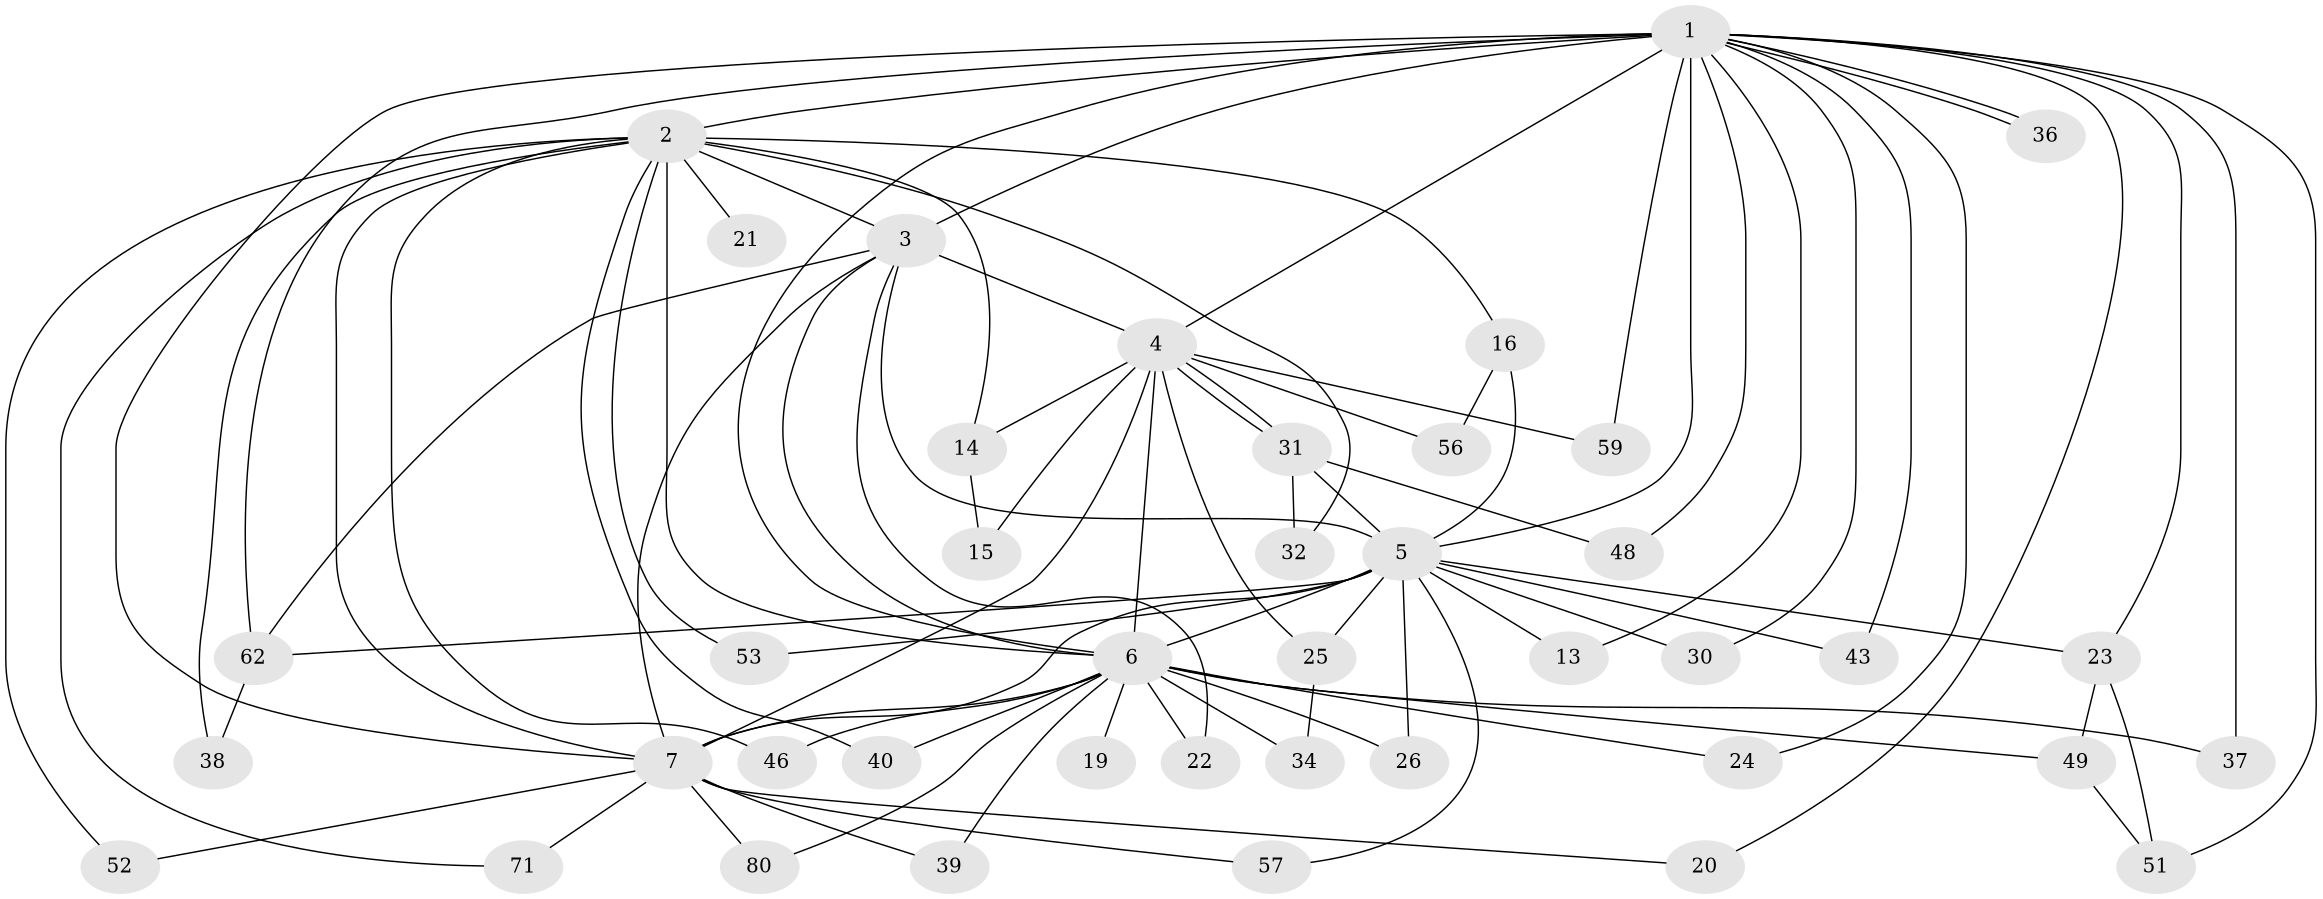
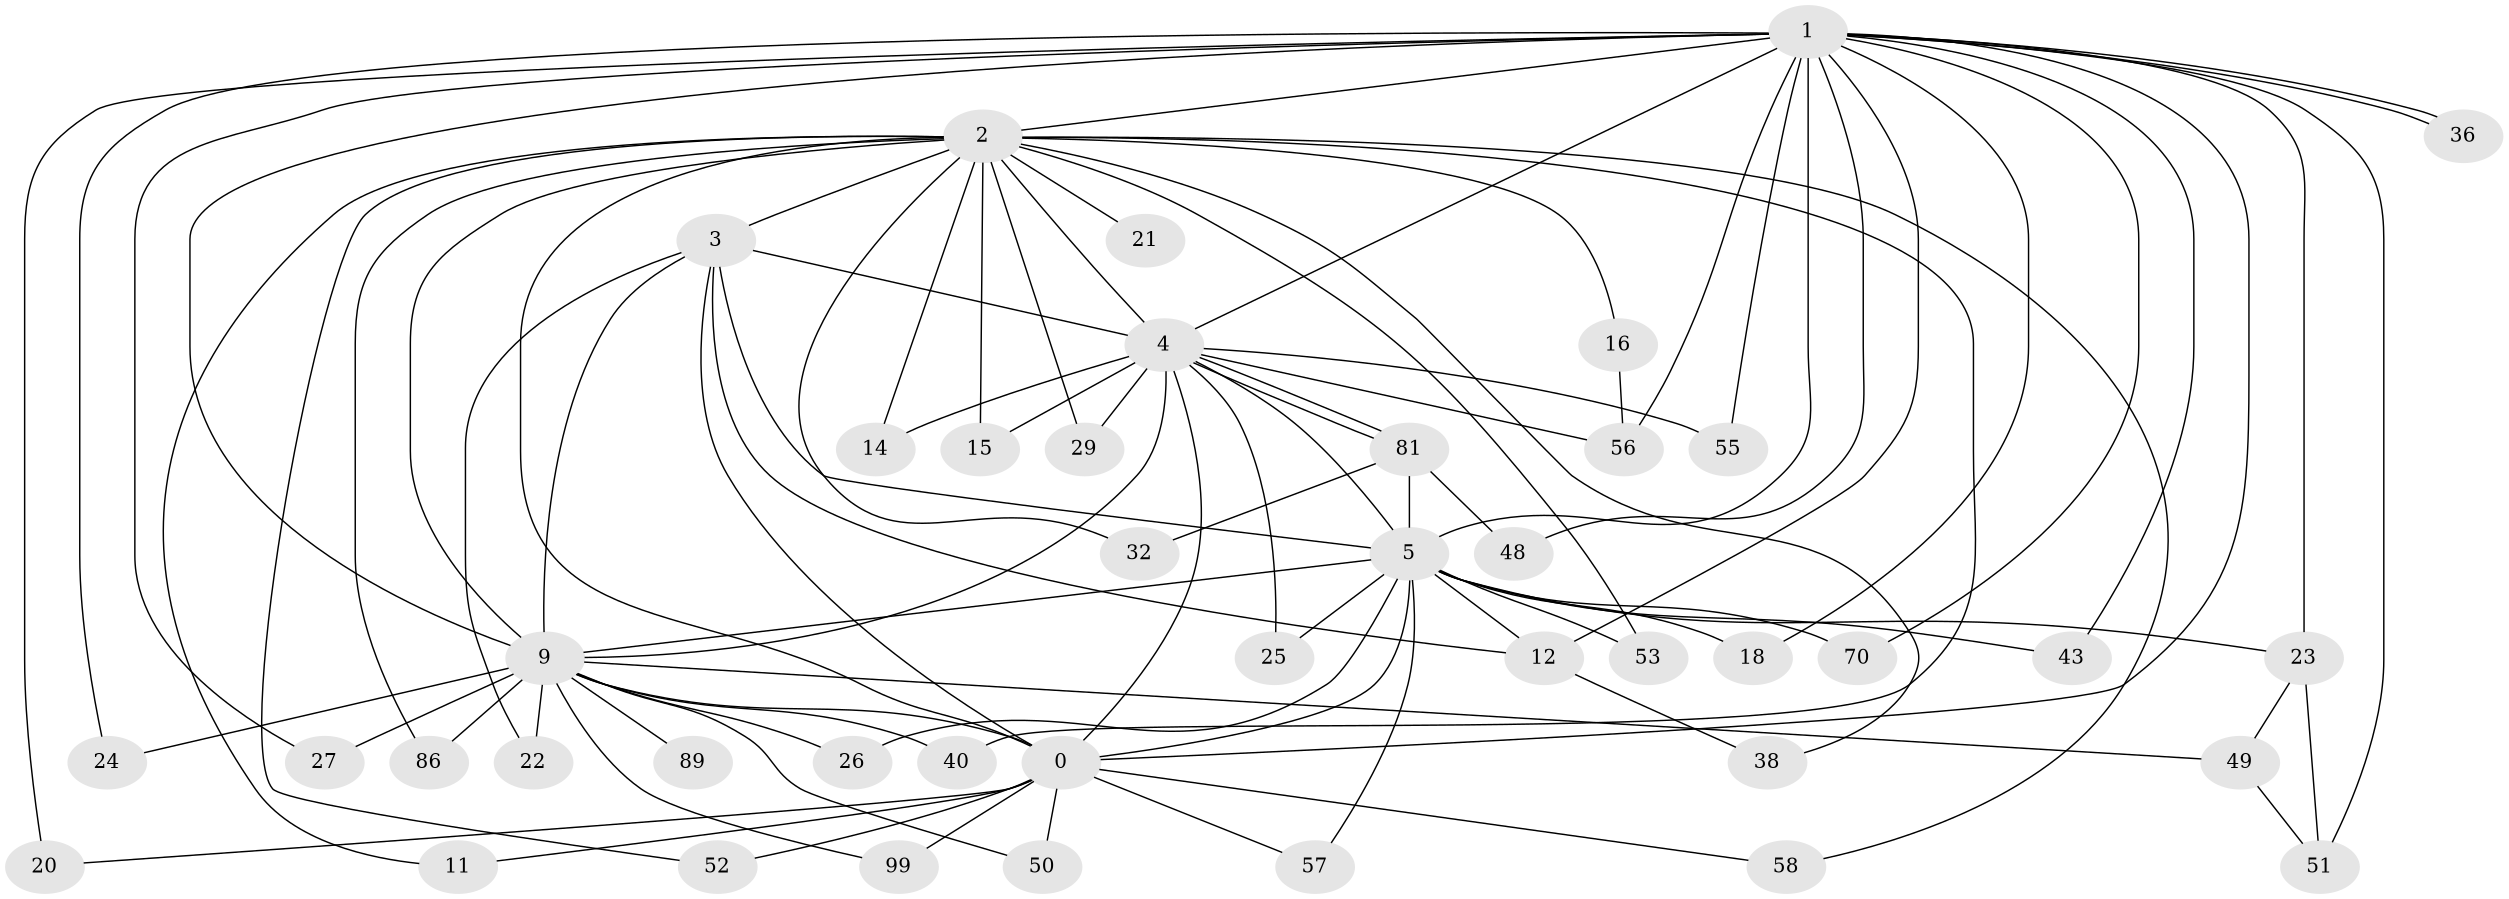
(1284, 93) -> (1722, 243)
none -> (1072, 242)
none -> (1085, 450)
(1292, 450) -> (1409, 450)
(1611, 450) -> (1728, 450)
(1506, 471) -> (1305, 433)
(973, 494) -> (982, 293)
(254, 658) -> (1544, 658)
(1132, 658) -> (545, 658)
(1569, 658) -> (1753, 658)
(1701, 658) -> (1857, 658)
(673, 763) -> (1061, 763)
(777, 763) -> (429, 763)
(1096, 763) -> (693, 763)
(1305, 763) -> none
(2236, 763) -> (325, 763)
(523, 867) -> (458, 867)
(760, 867) -> (1043, 867)
(950, 867) -> (899, 867)
none -> (1786, 867)
